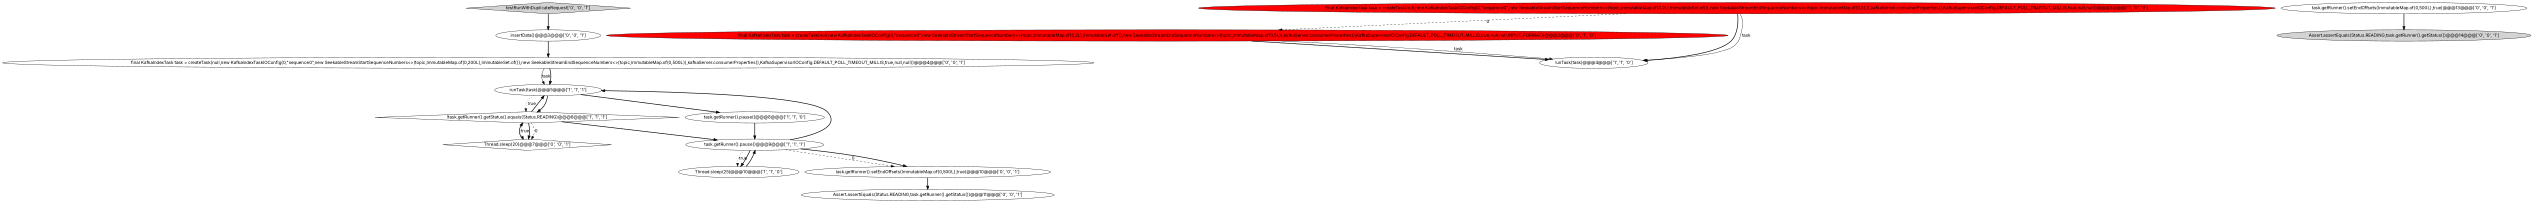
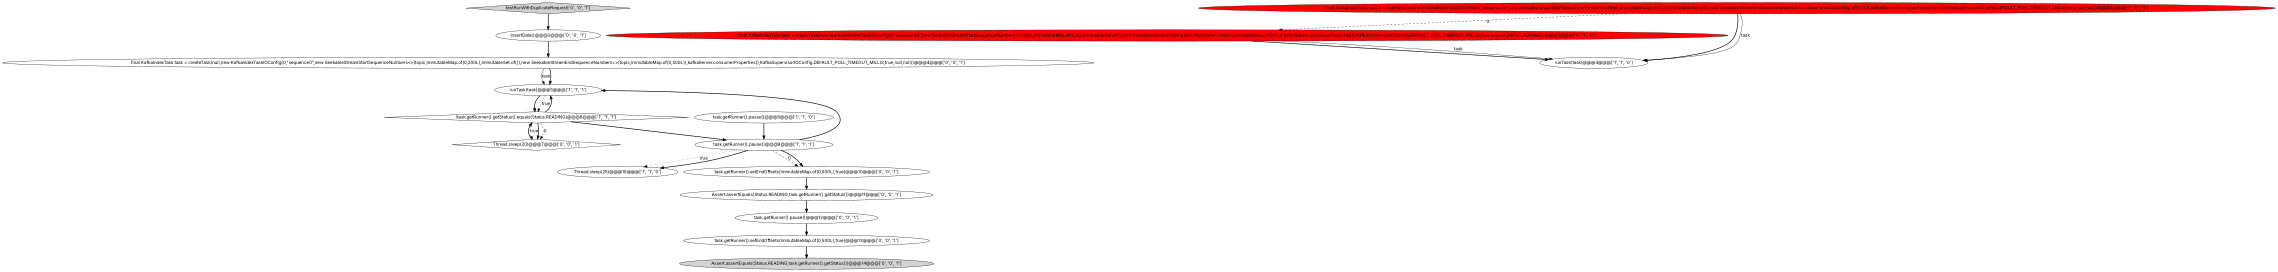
(649, 103) -> none
(751, 160) -> none
none -> (807, 218)
